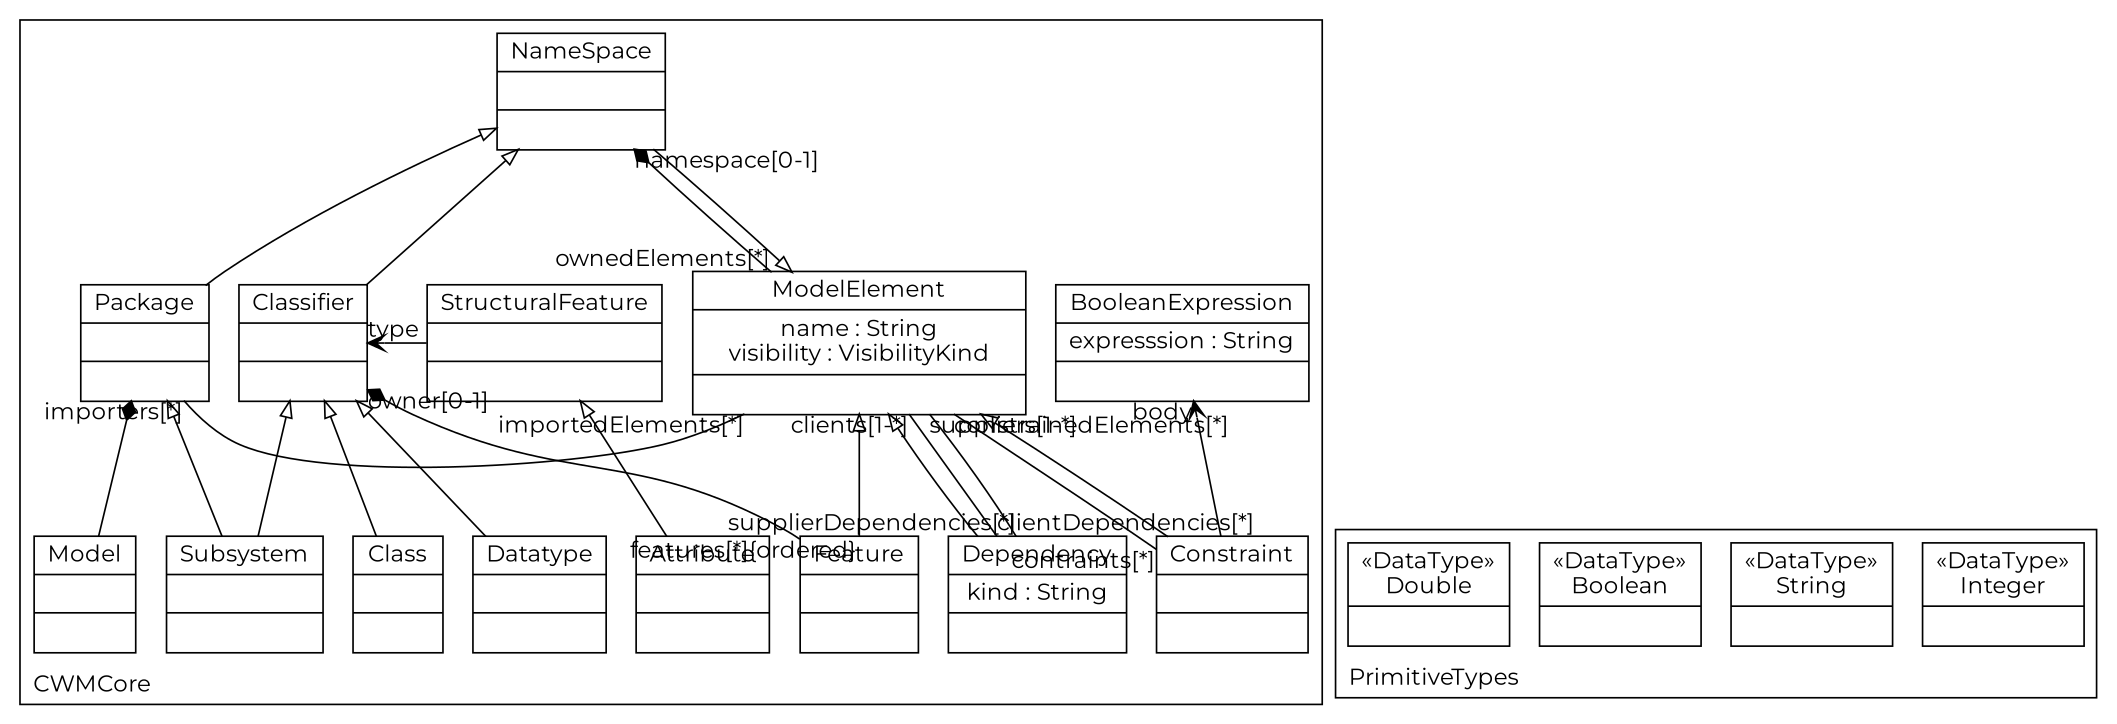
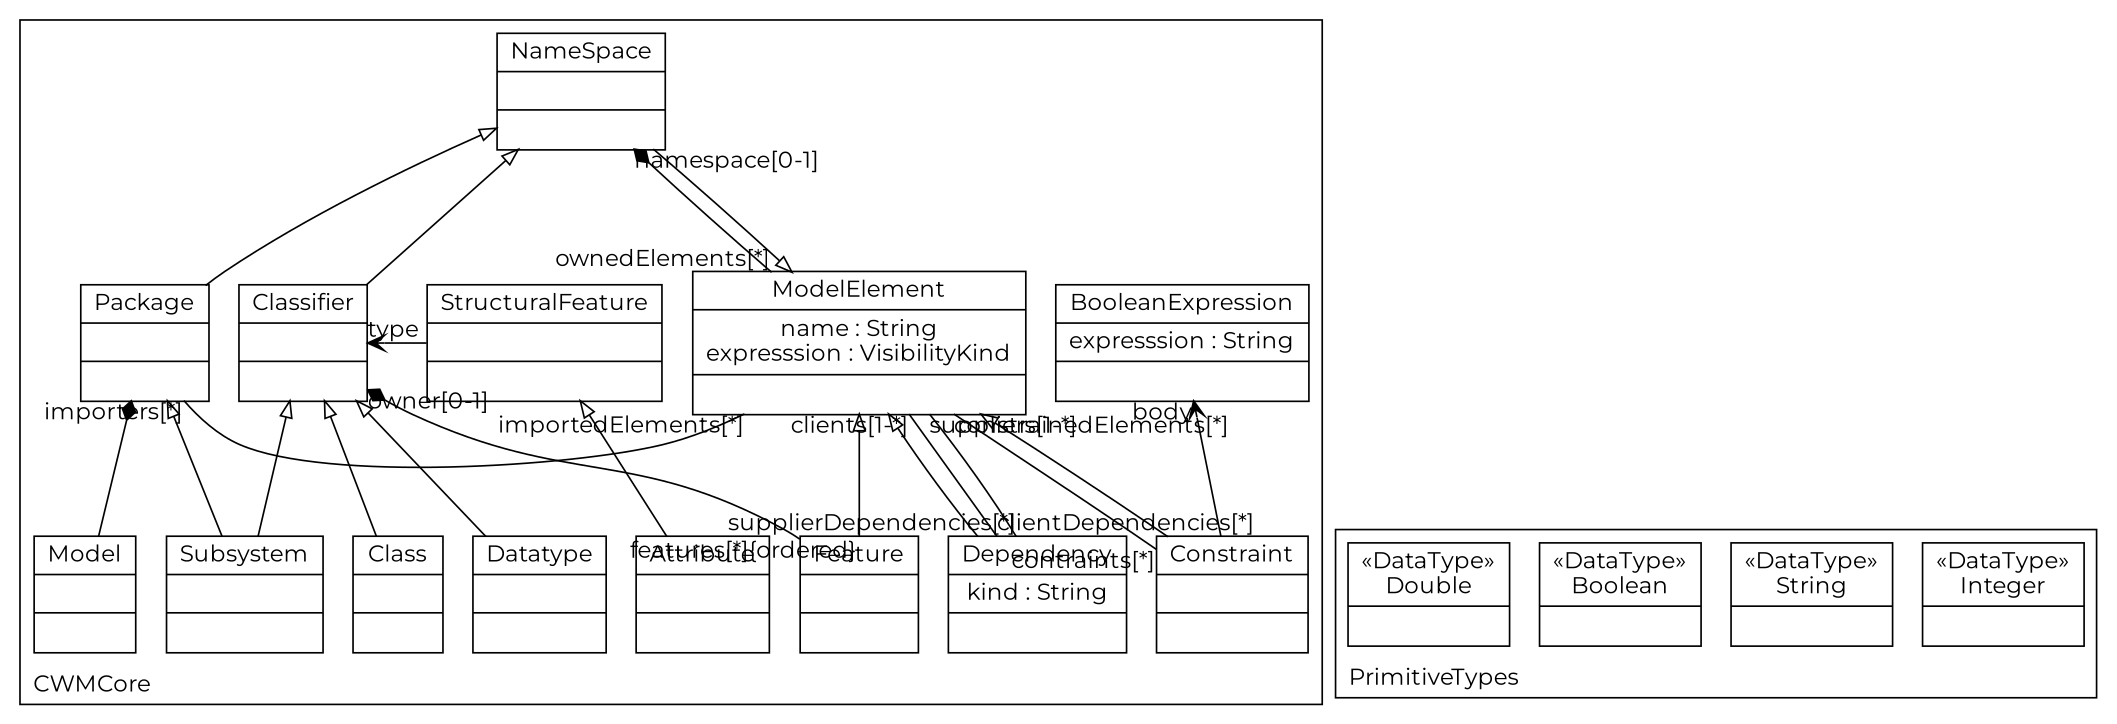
(859, 354) -> (859, 354)
